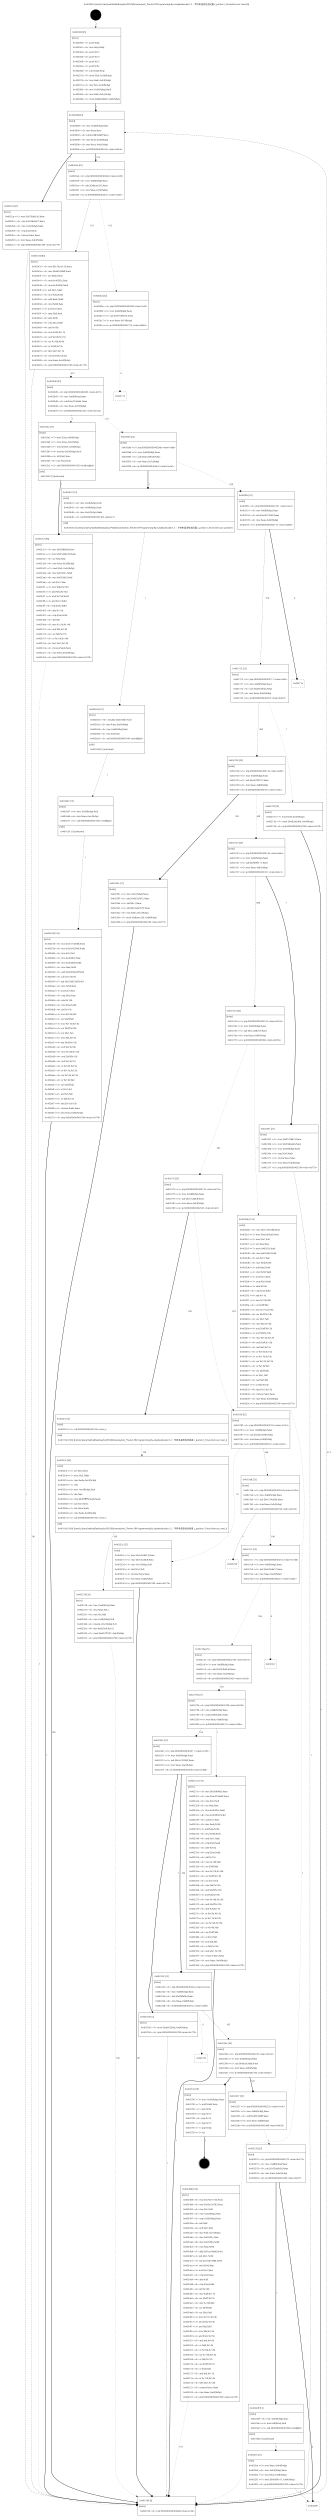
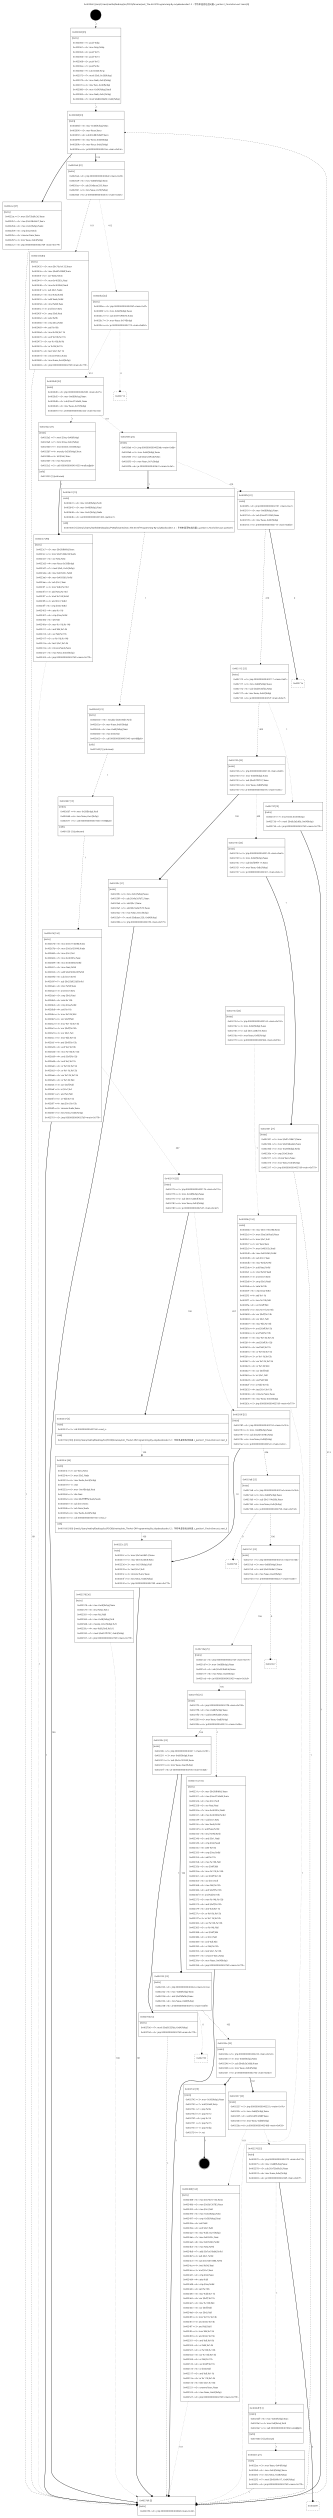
(96, 107) -> (96, 107)
(70, 373) -> (99, 353)
(255, 941) -> none
(224, 1109) -> (140, 1120)
(233, 1523) -> (233, 1523)
(106, 1560) -> (142, 1536)
none -> (236, 2156)
(276, 2293) -> (276, 2293)
(302, 2496) -> (226, 2500)
